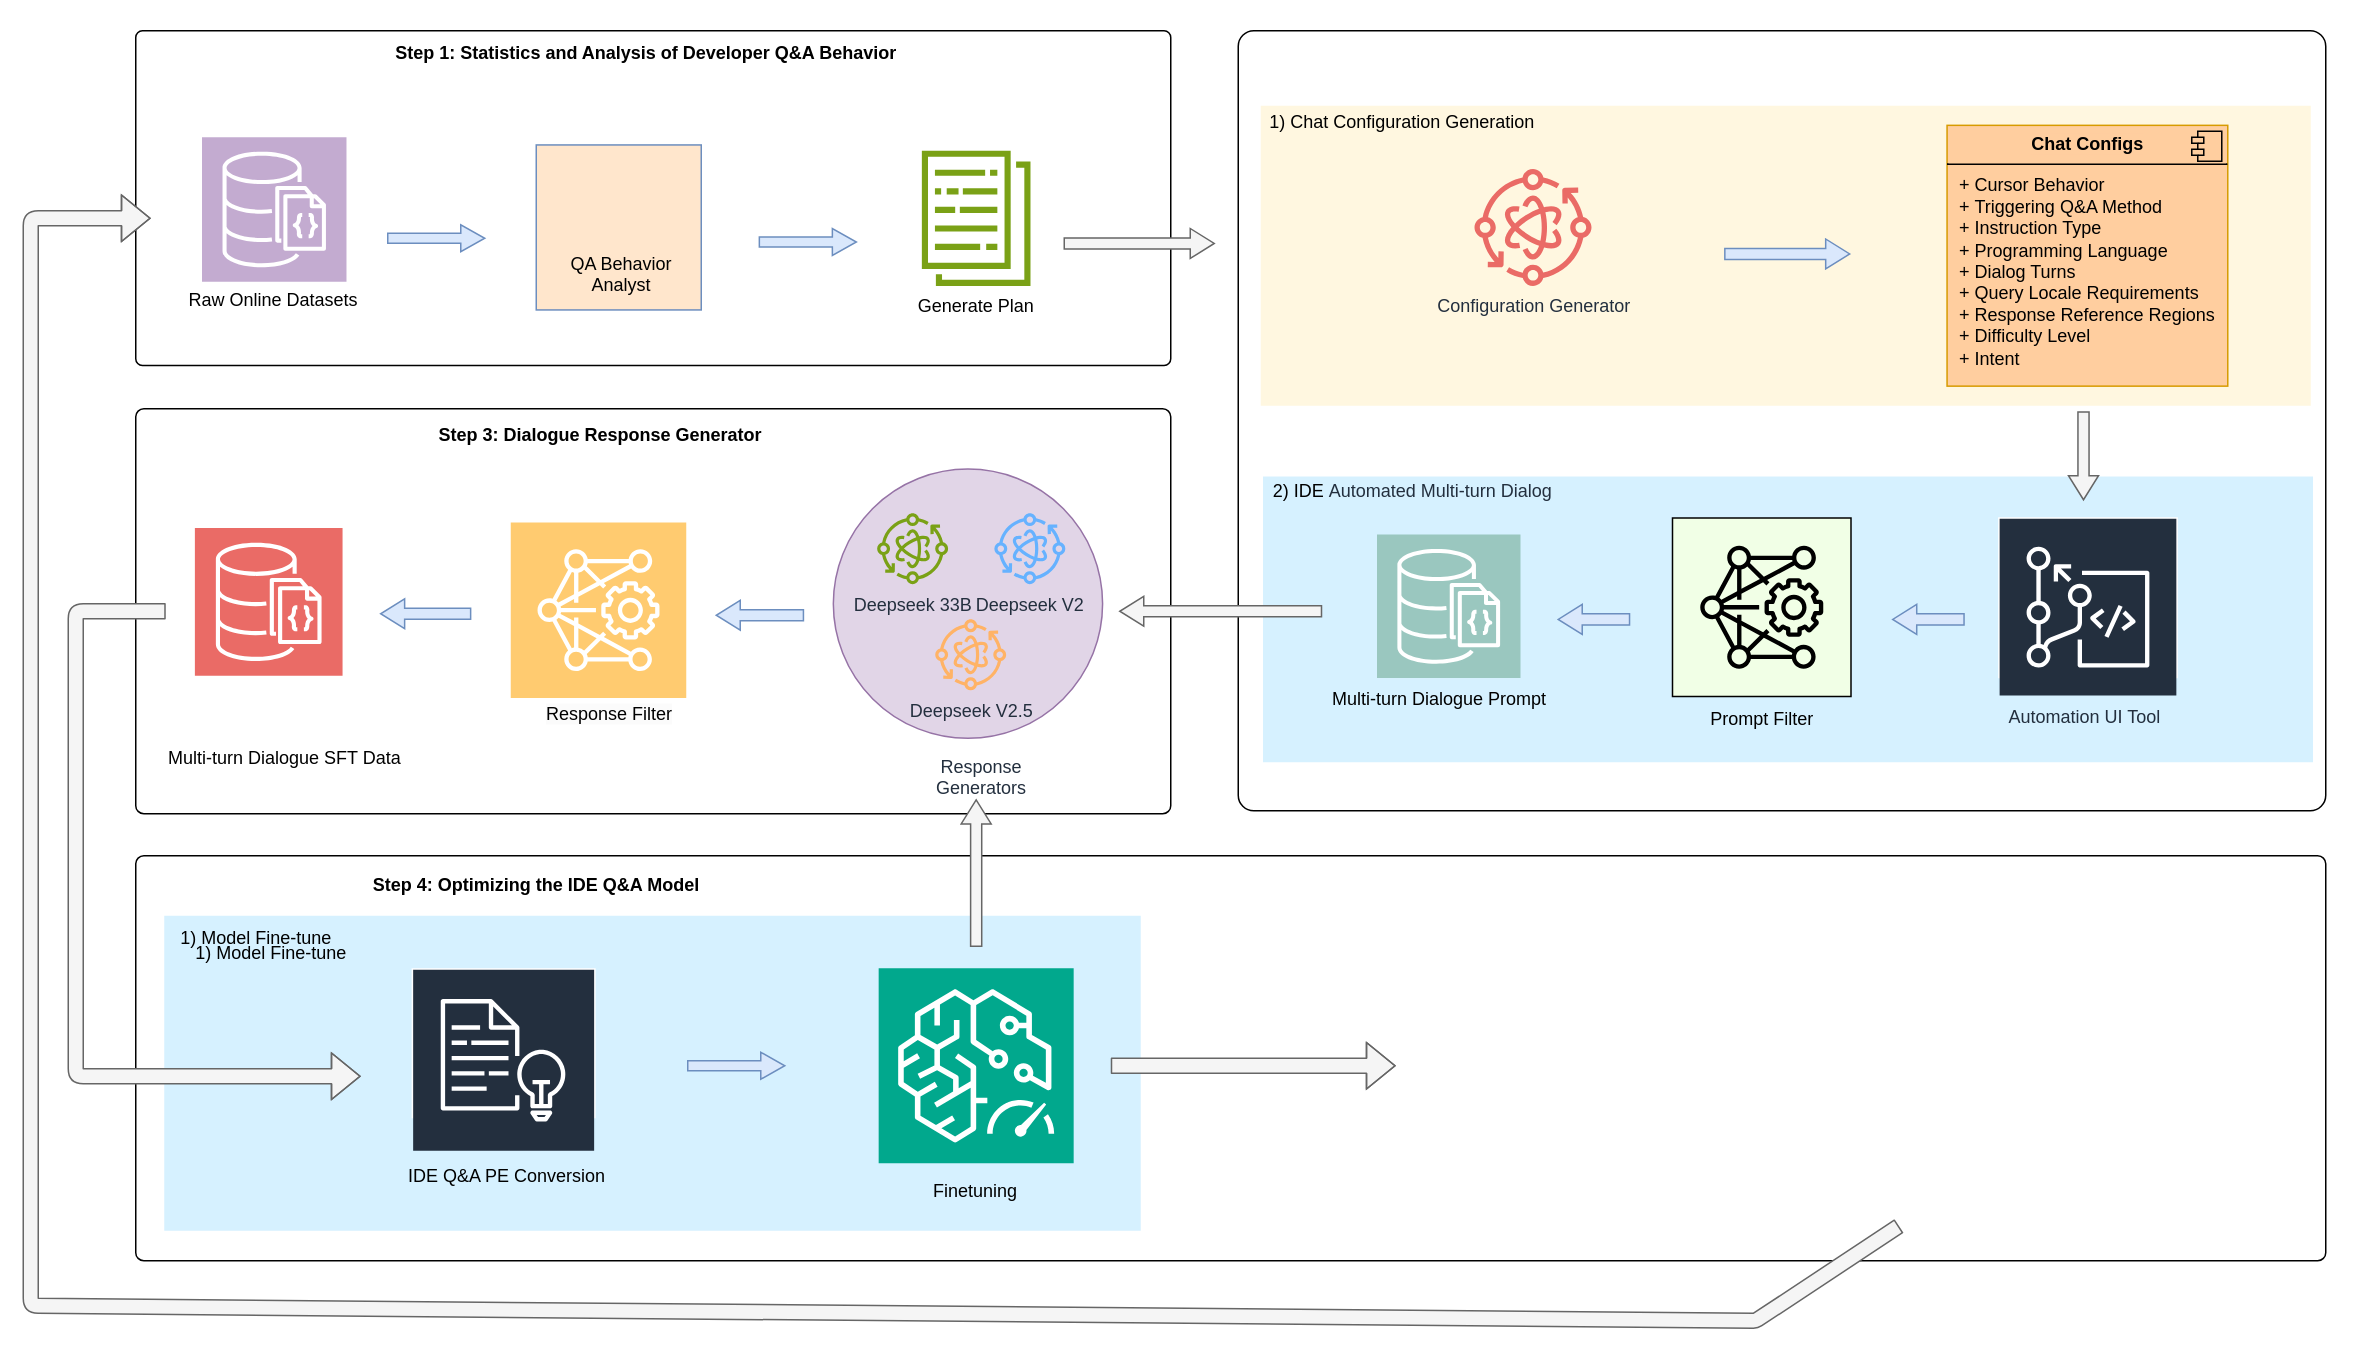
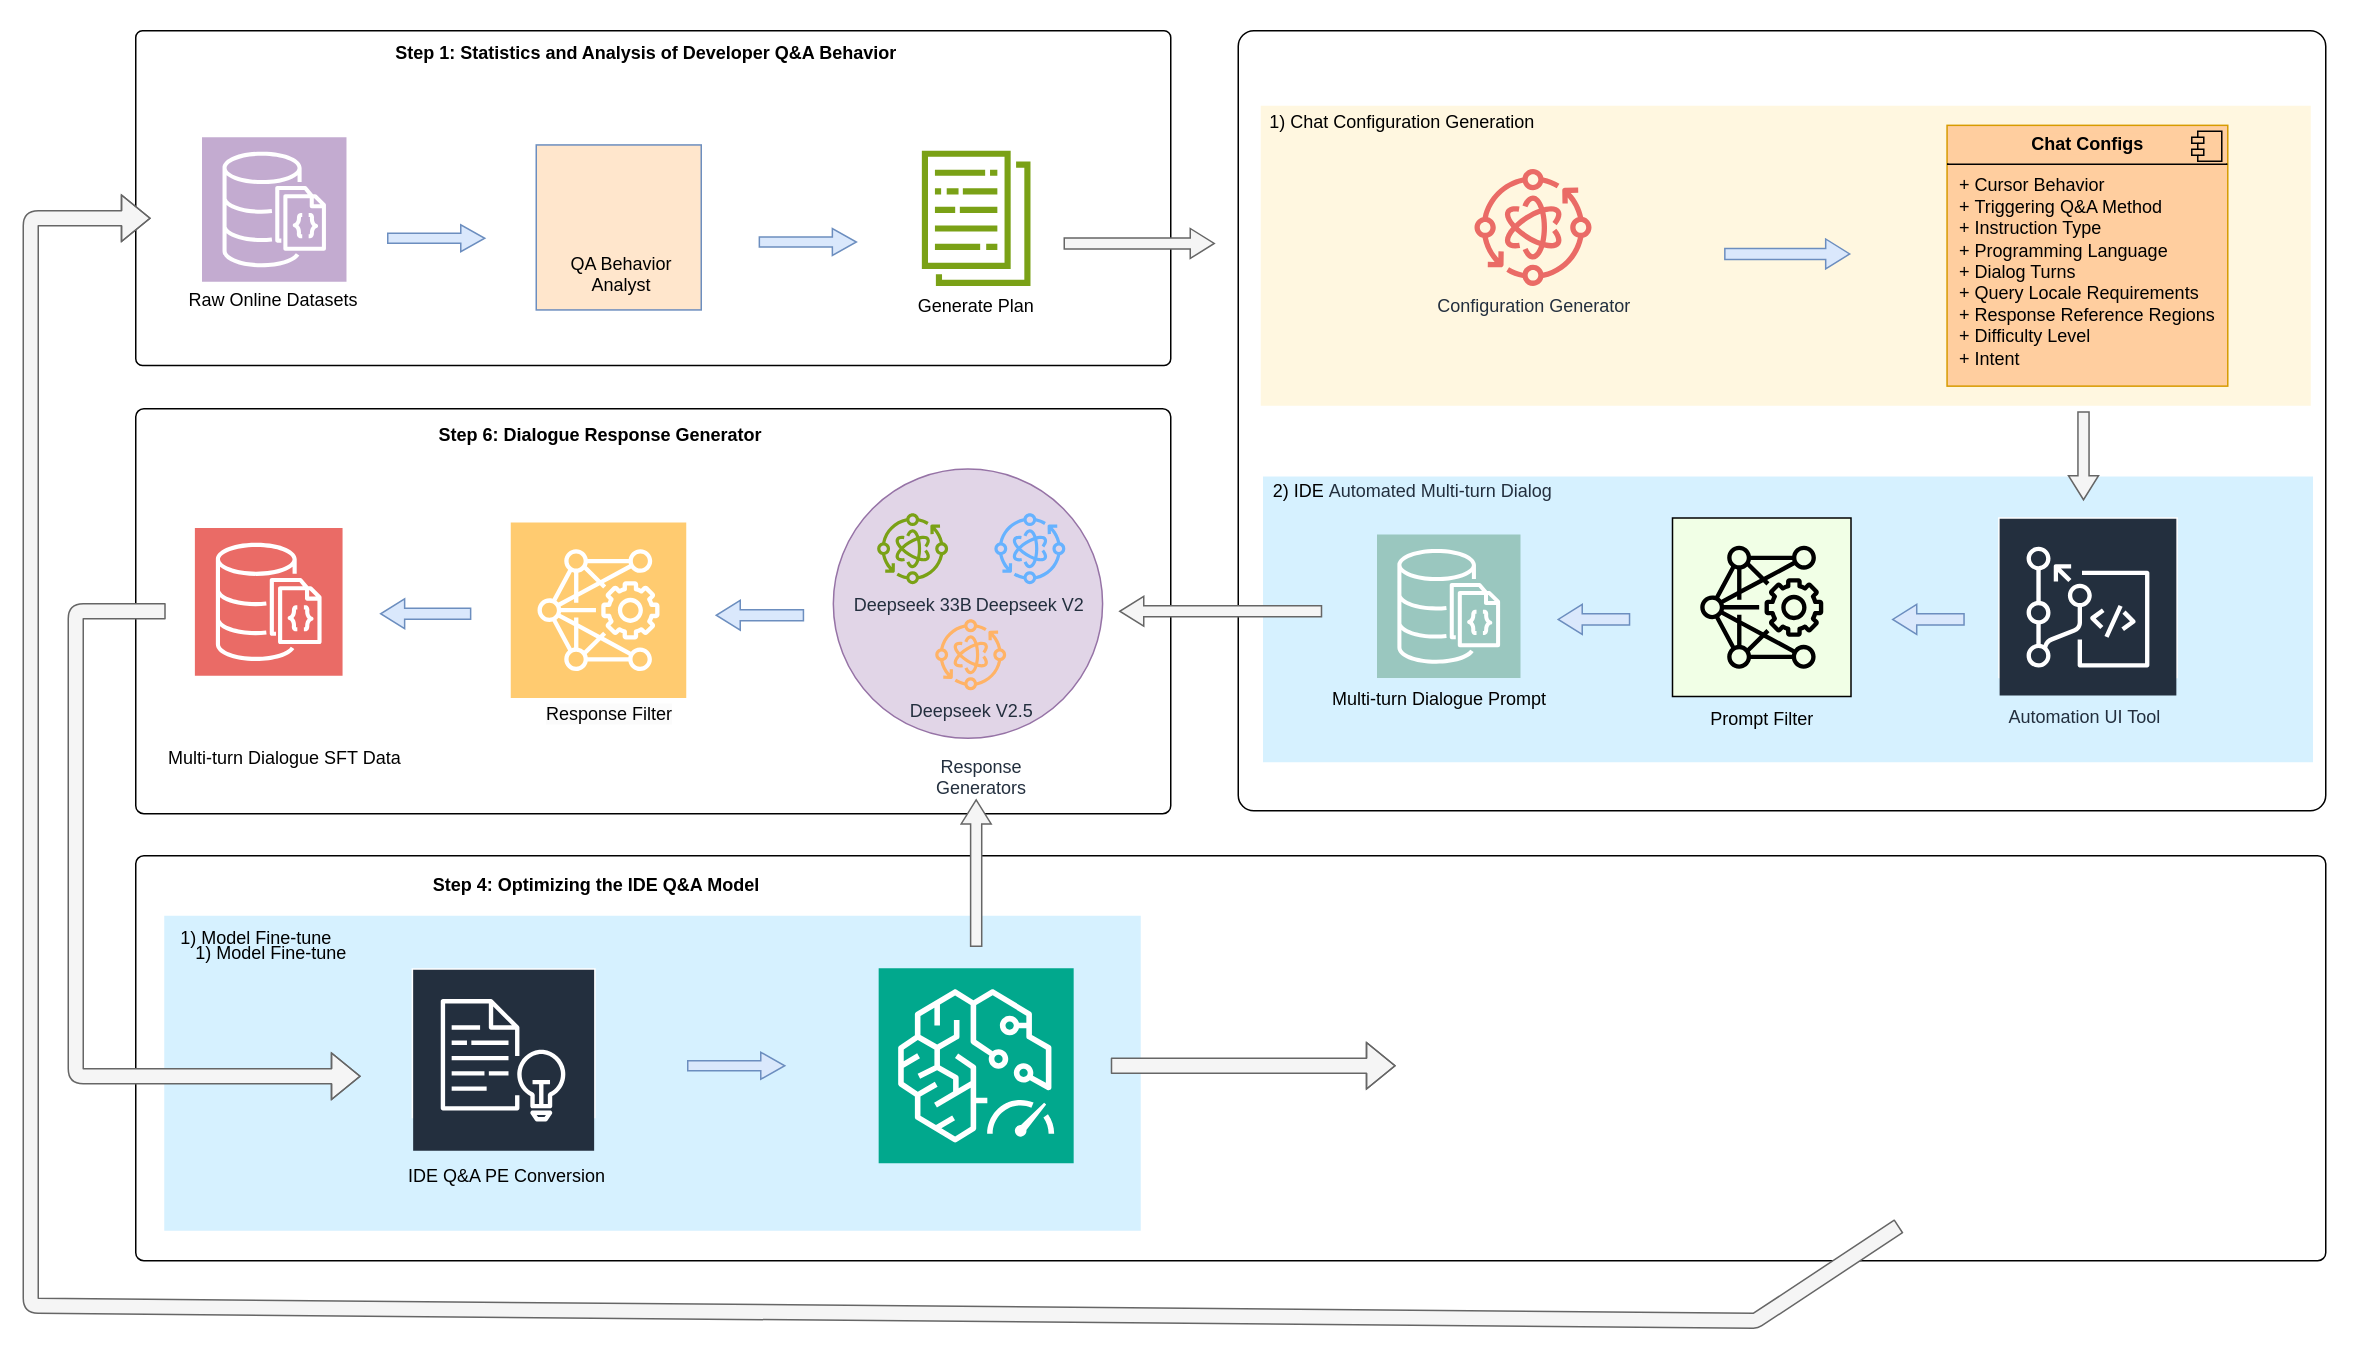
(601, 436) -> (601, 436)
(539, 886) -> (599, 886)
(983, 1186) -> none
